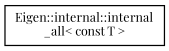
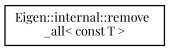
(85, 26) -> (85, 26)
